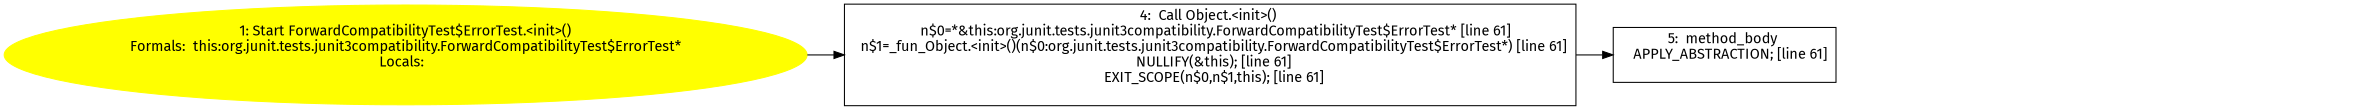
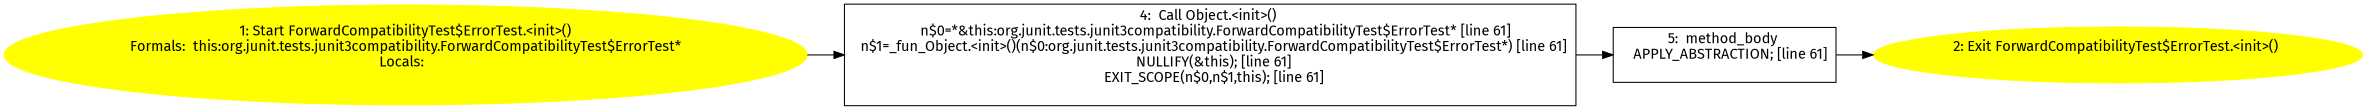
none -> (2118, 55)
